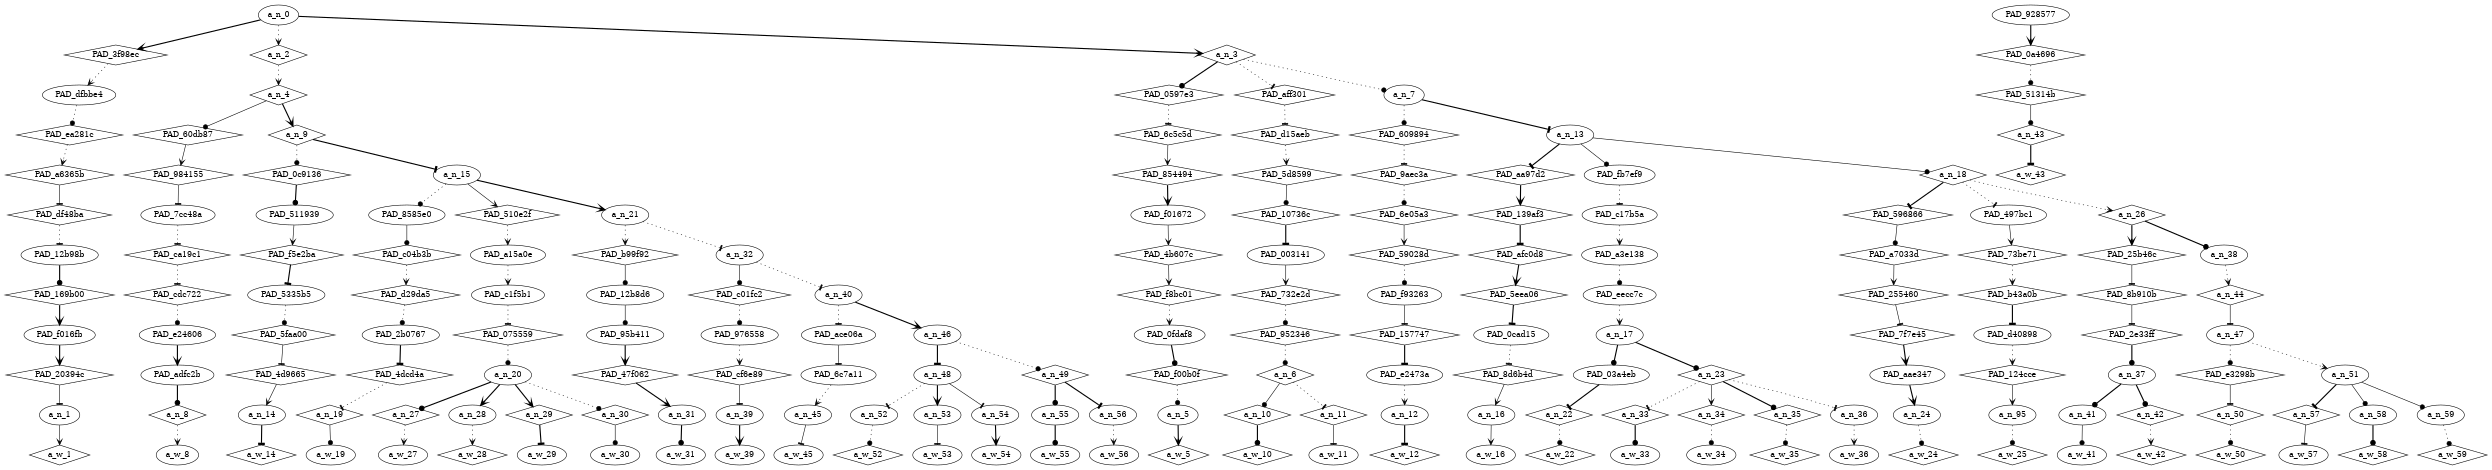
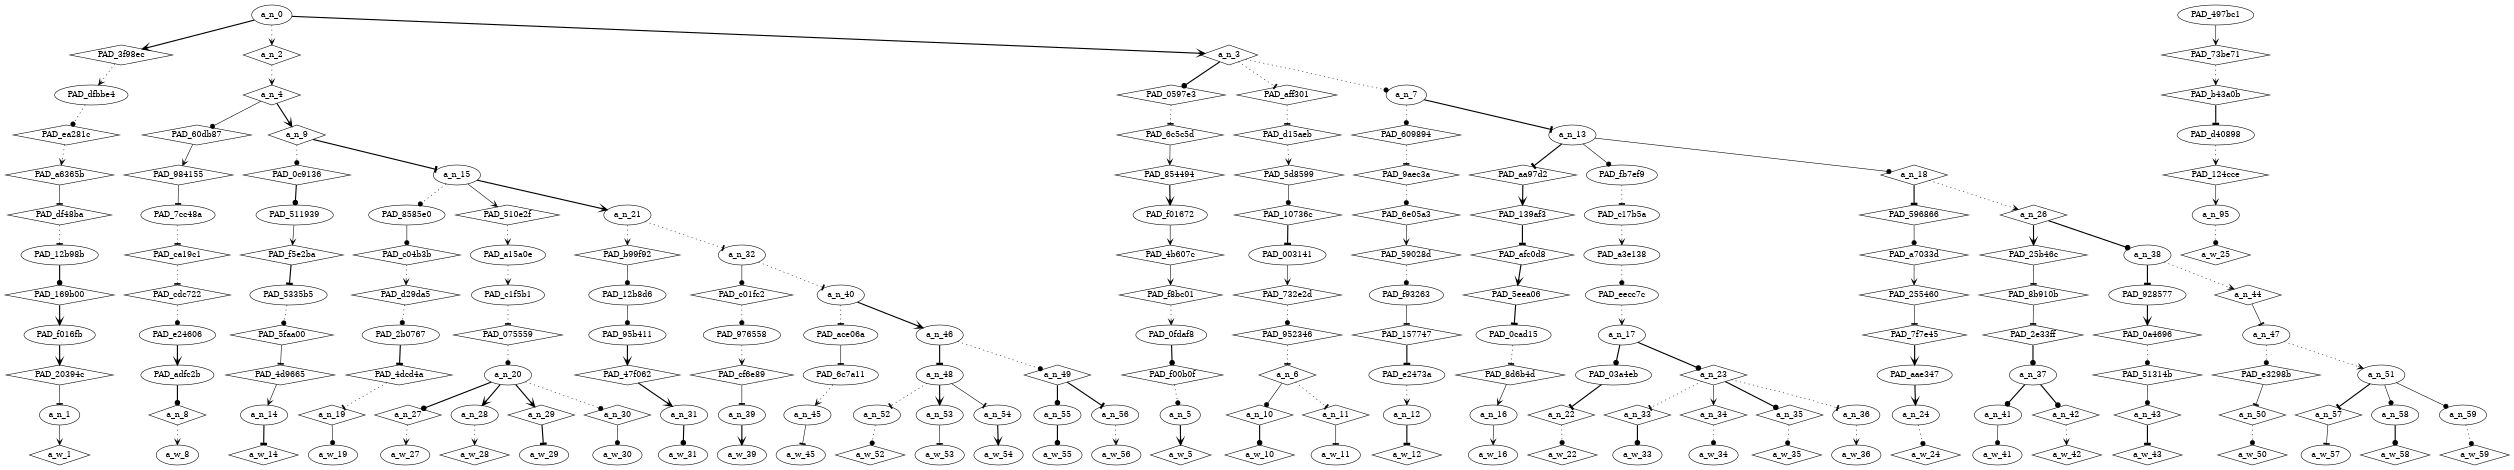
(1978, 193) -> none
none -> (2147, 274)
(1285, 353) -> (1287, 354)
